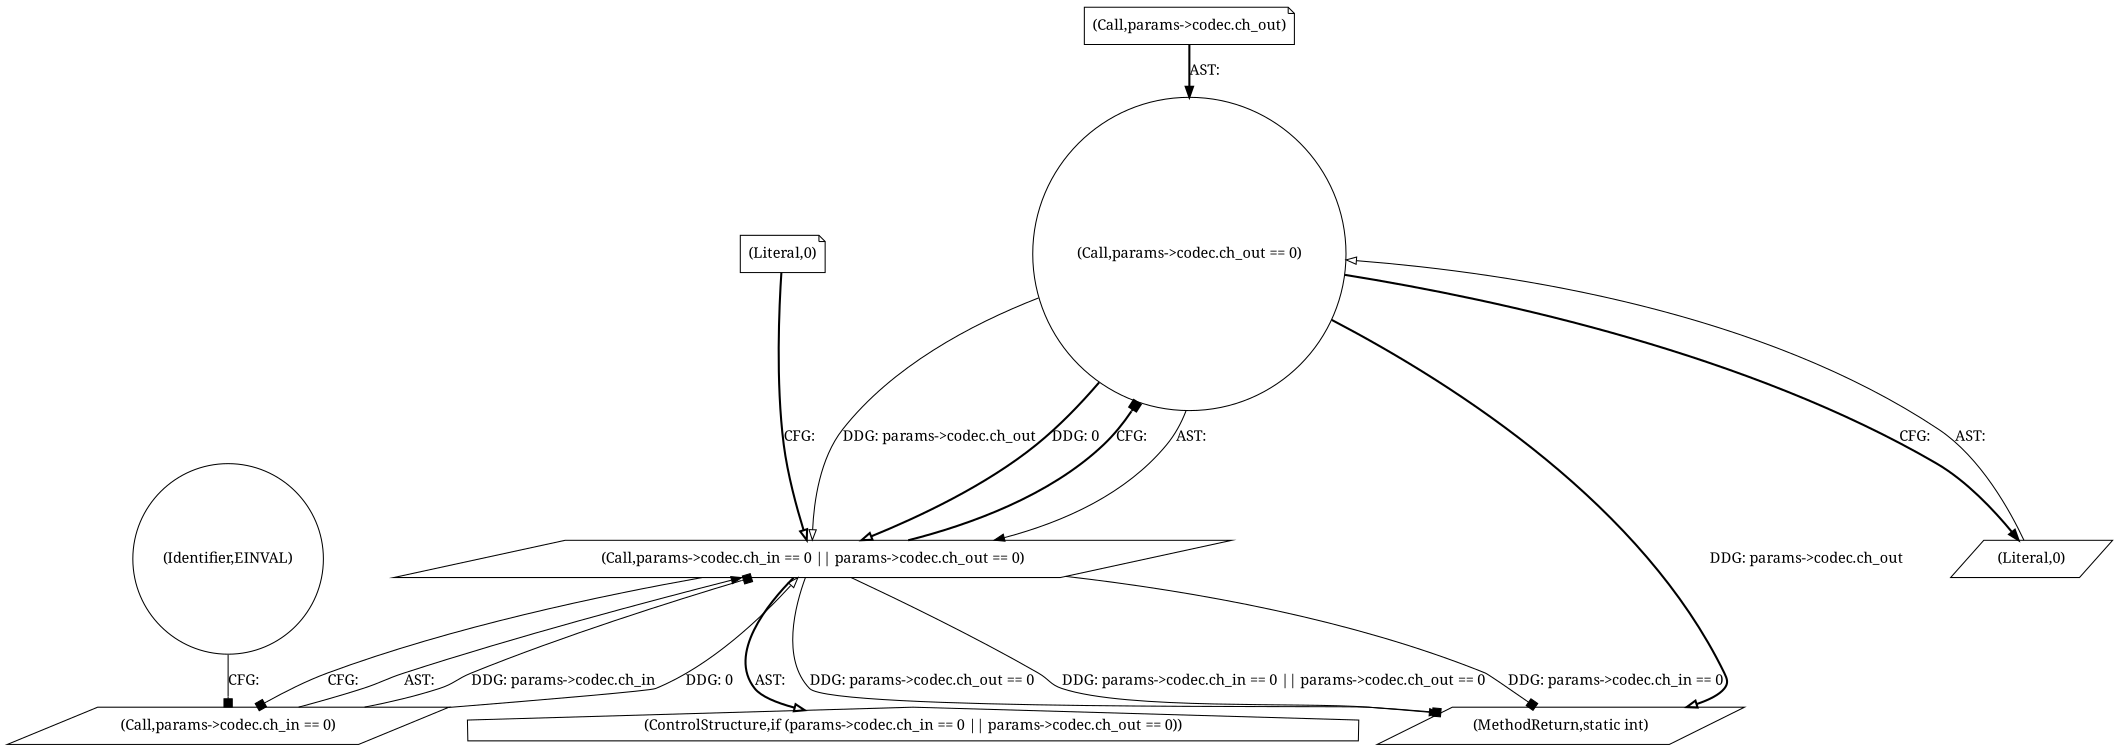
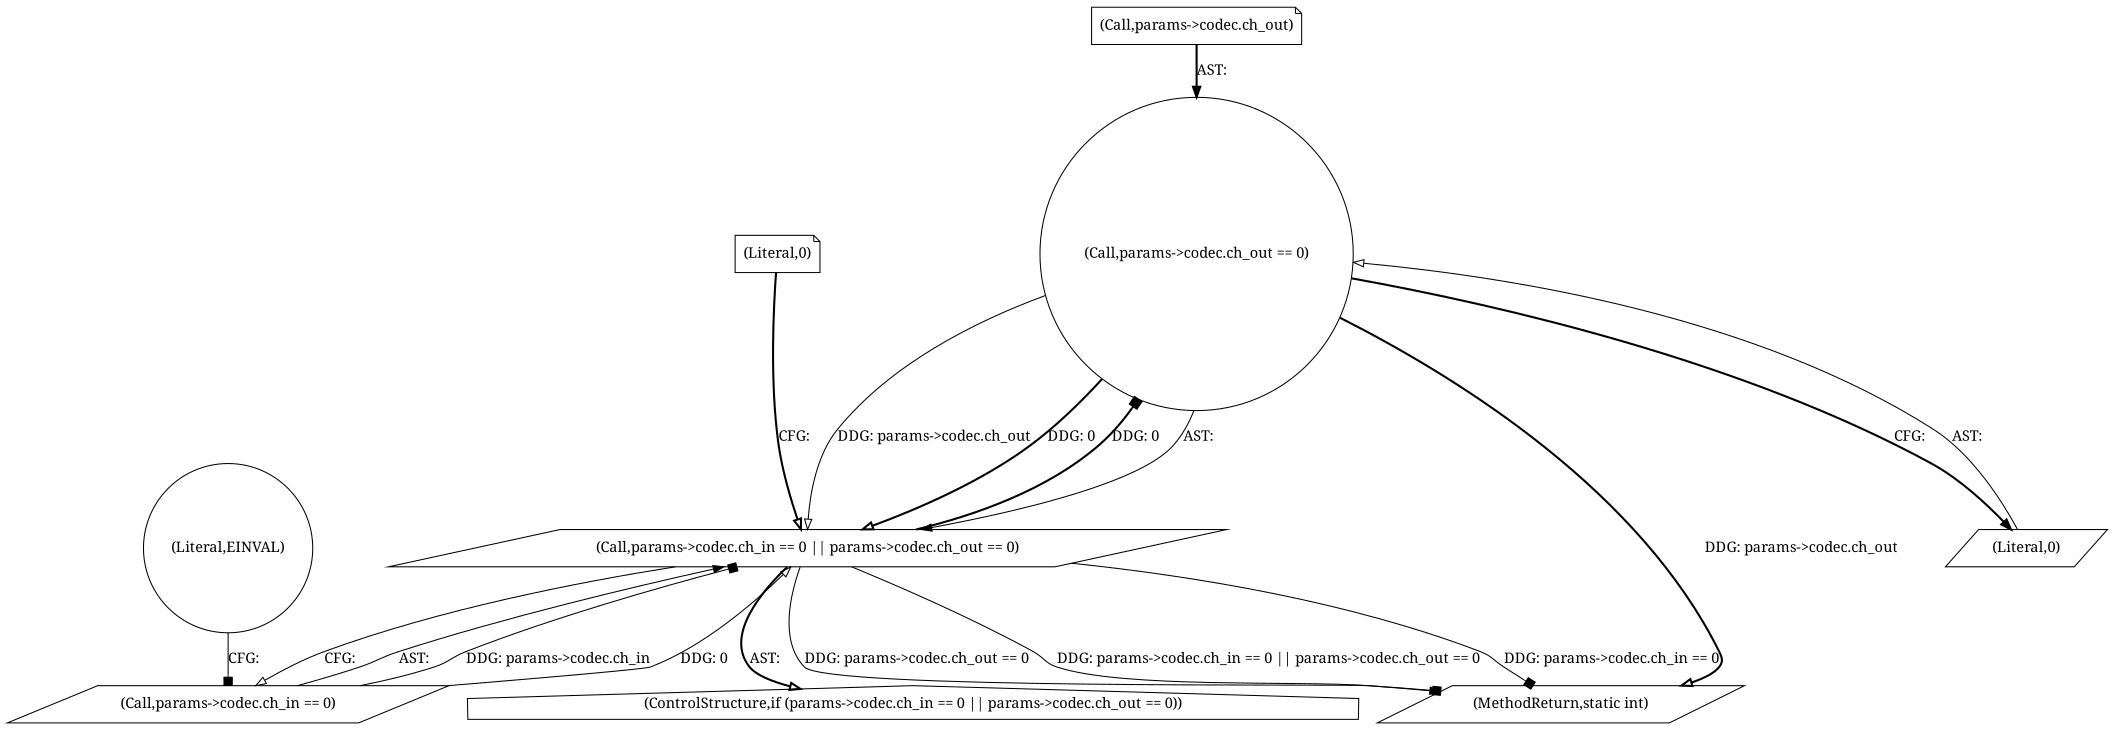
(1134, 437) -> (1136, 437)
(228, 559) -> (228, 548)
(480, 626) -> (466, 609)
